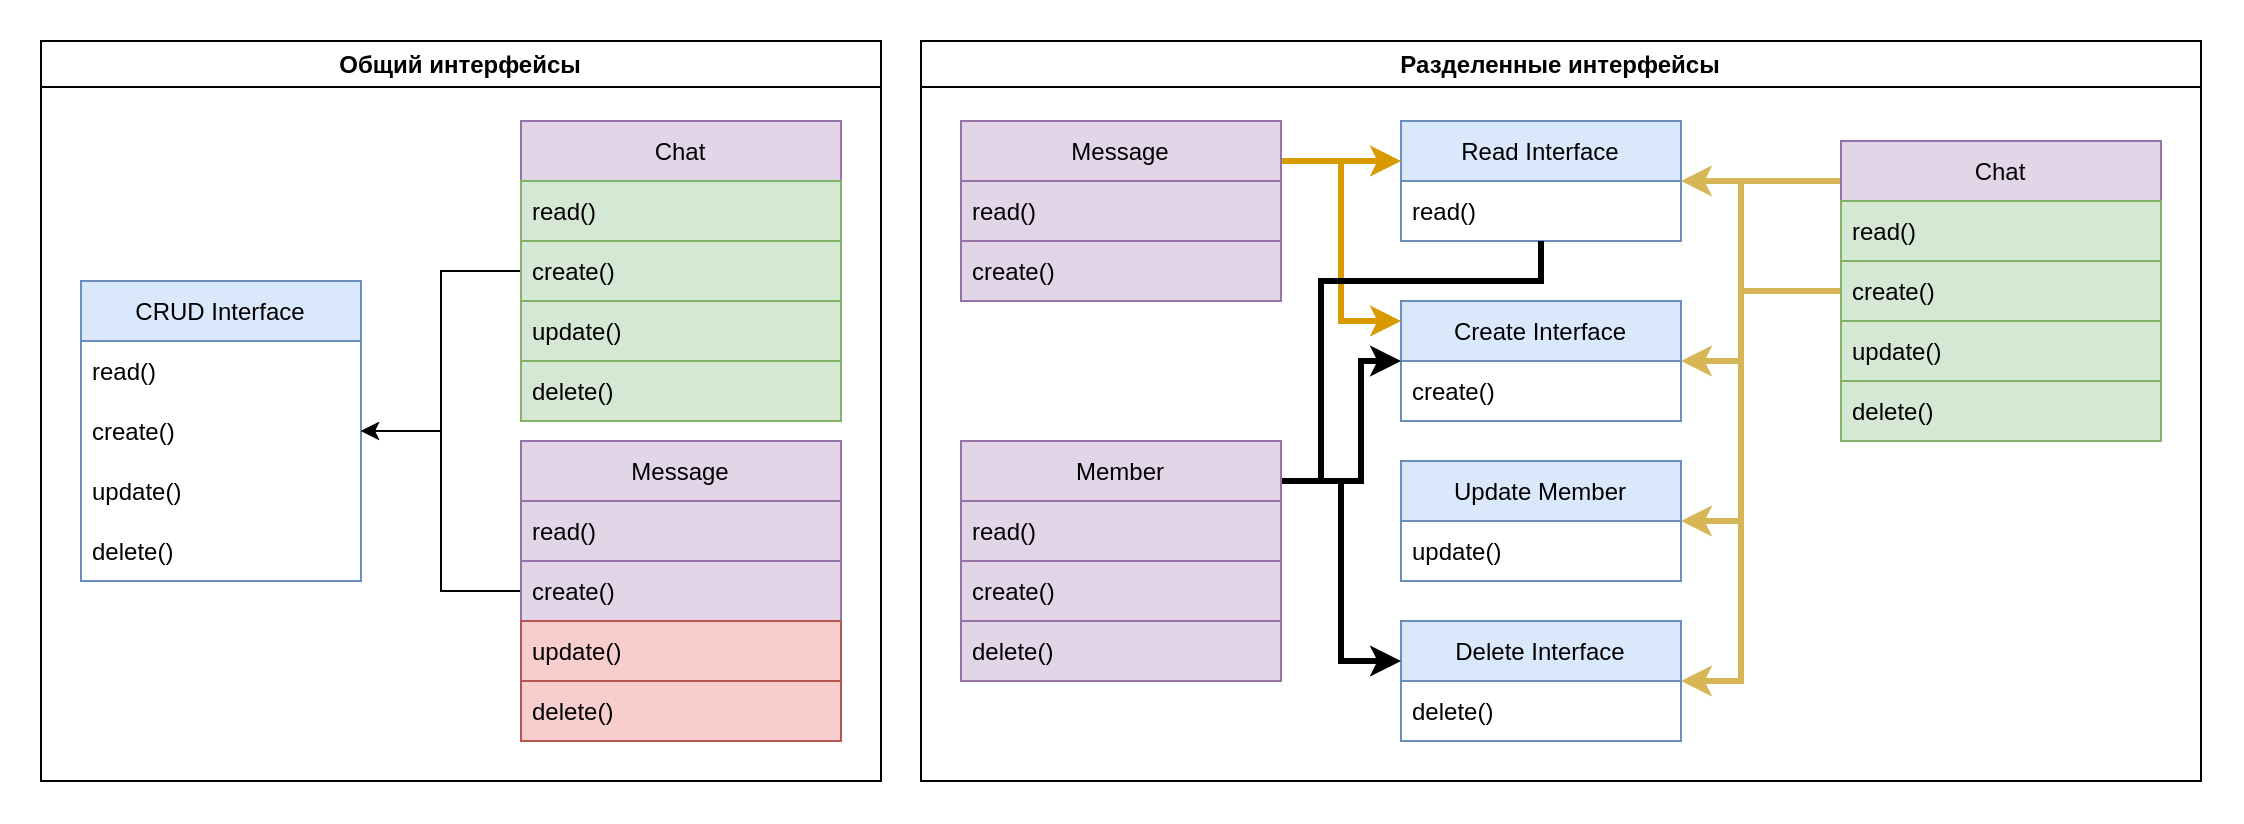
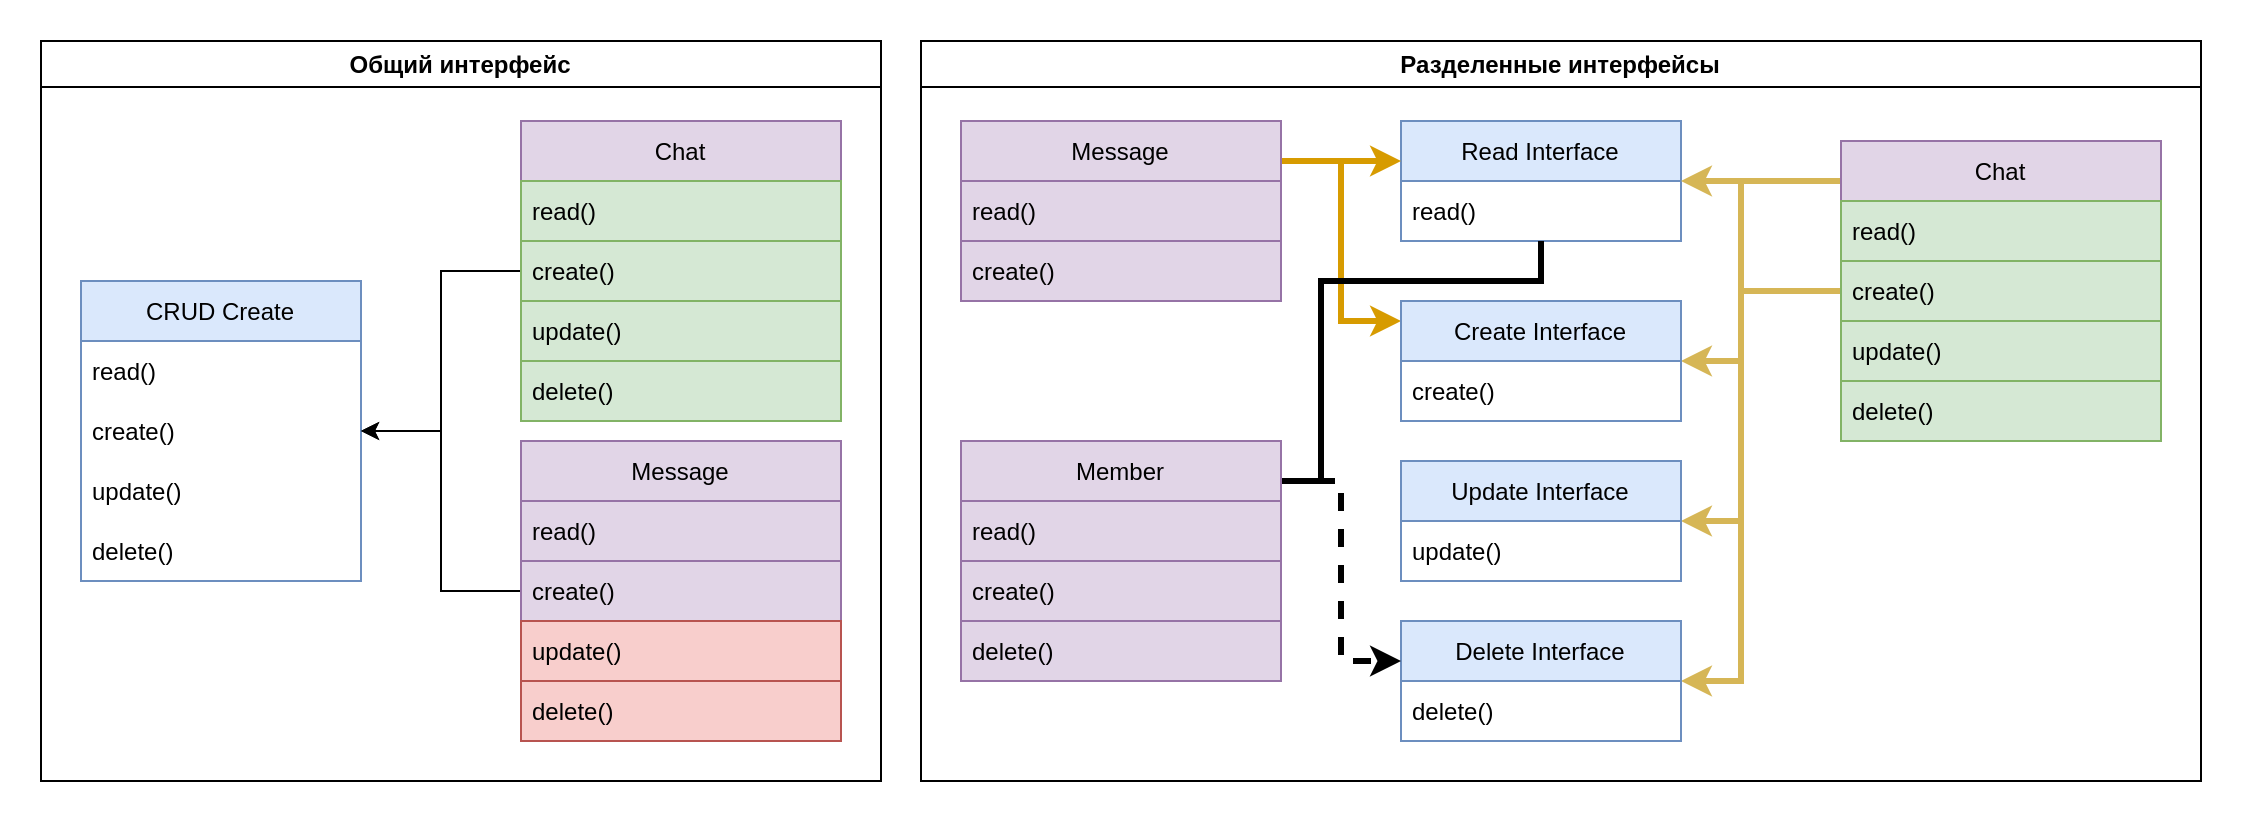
(460, 65) -> (460, 65)
(220, 312) -> (220, 312)
(1361, 420) -> none
(1540, 492) -> (1540, 492)
(1341, 519) -> (1341, 519)
